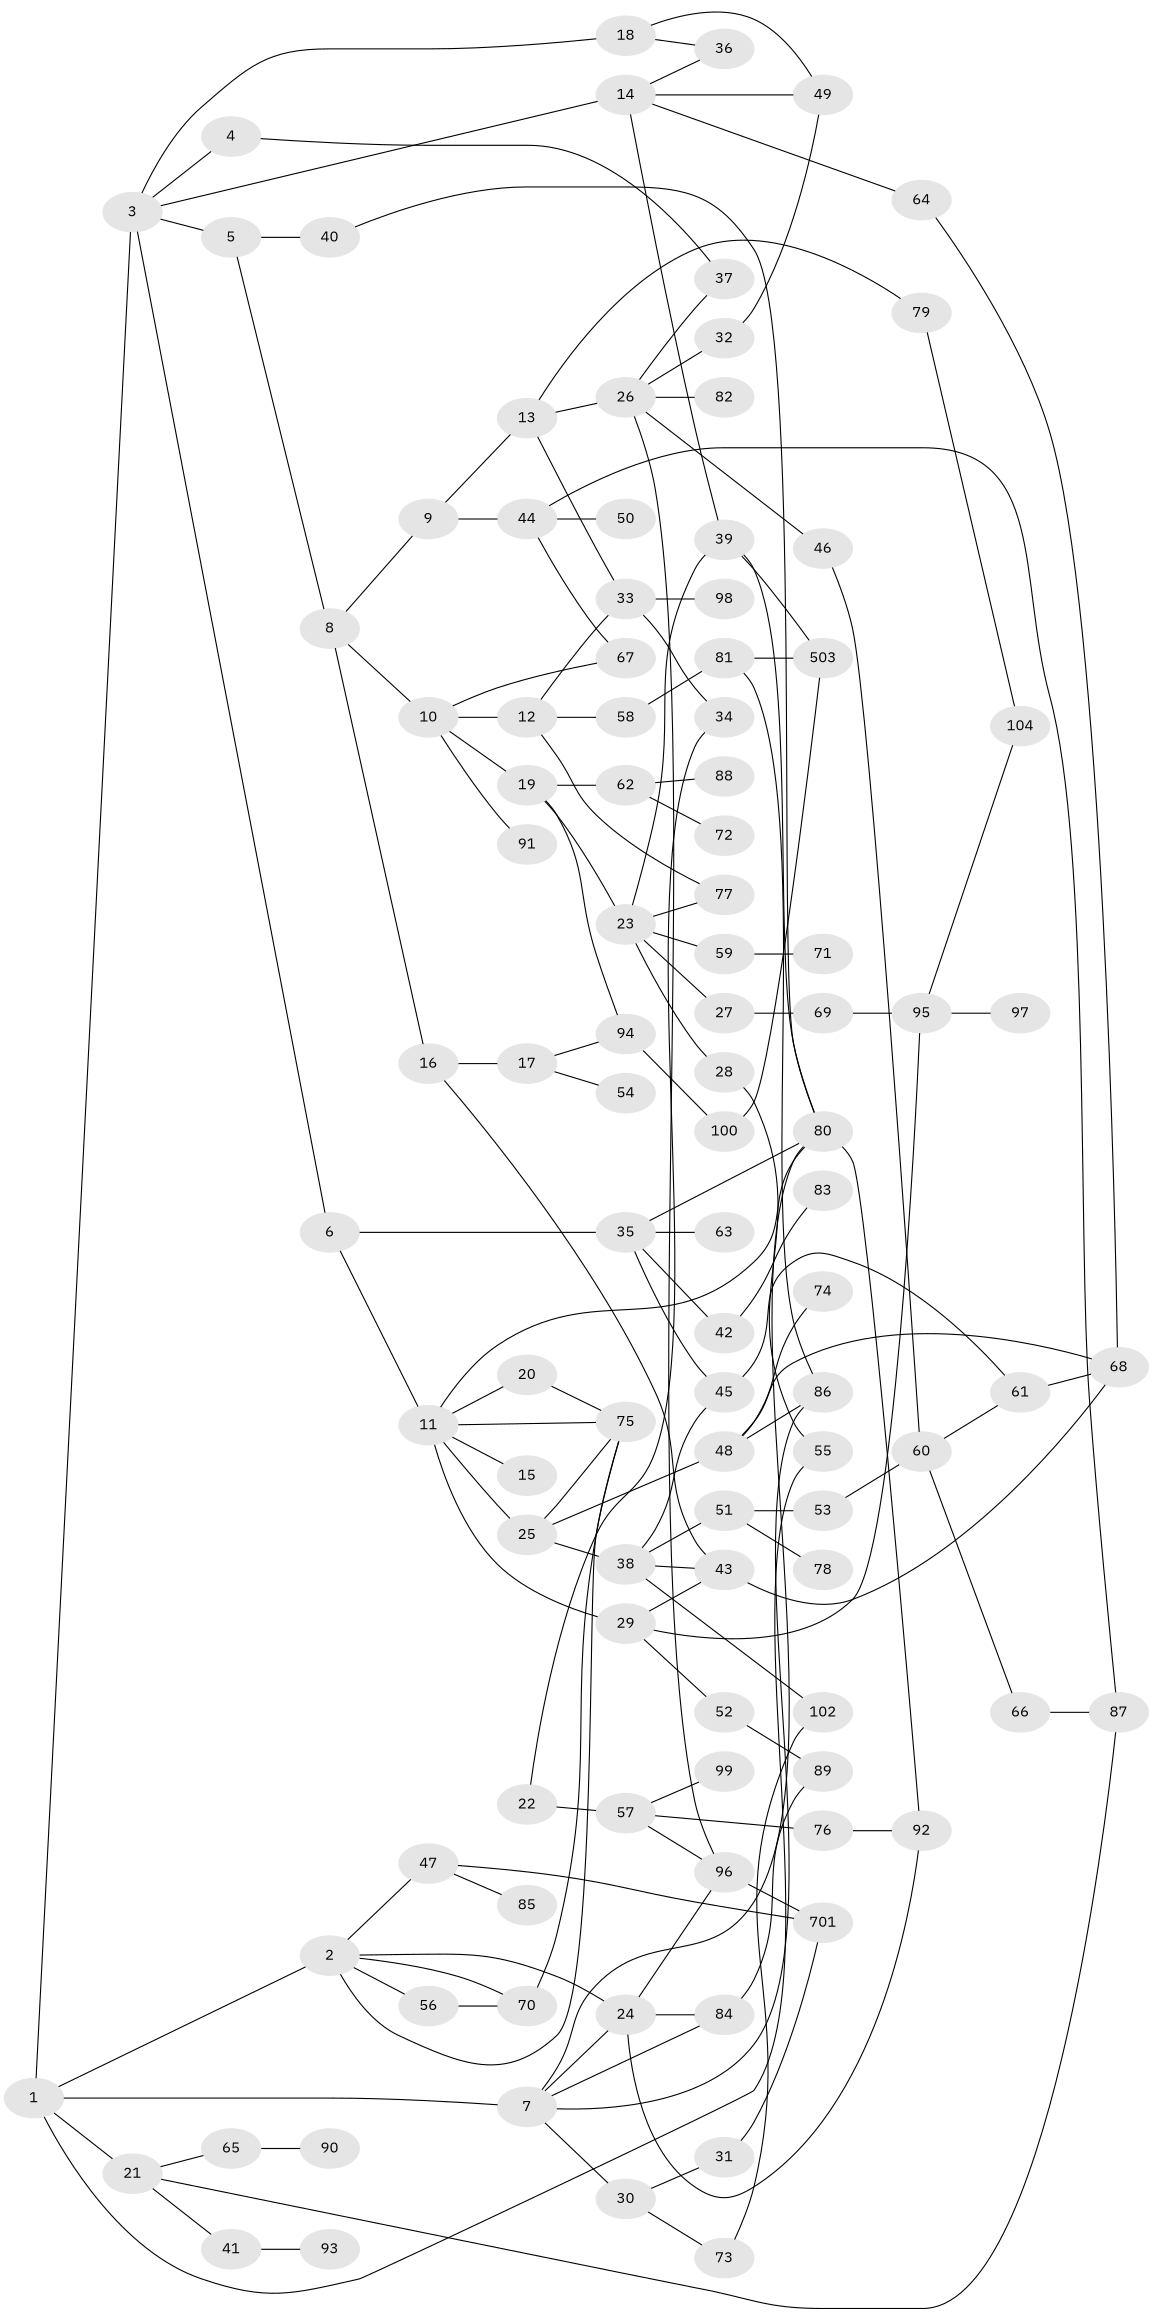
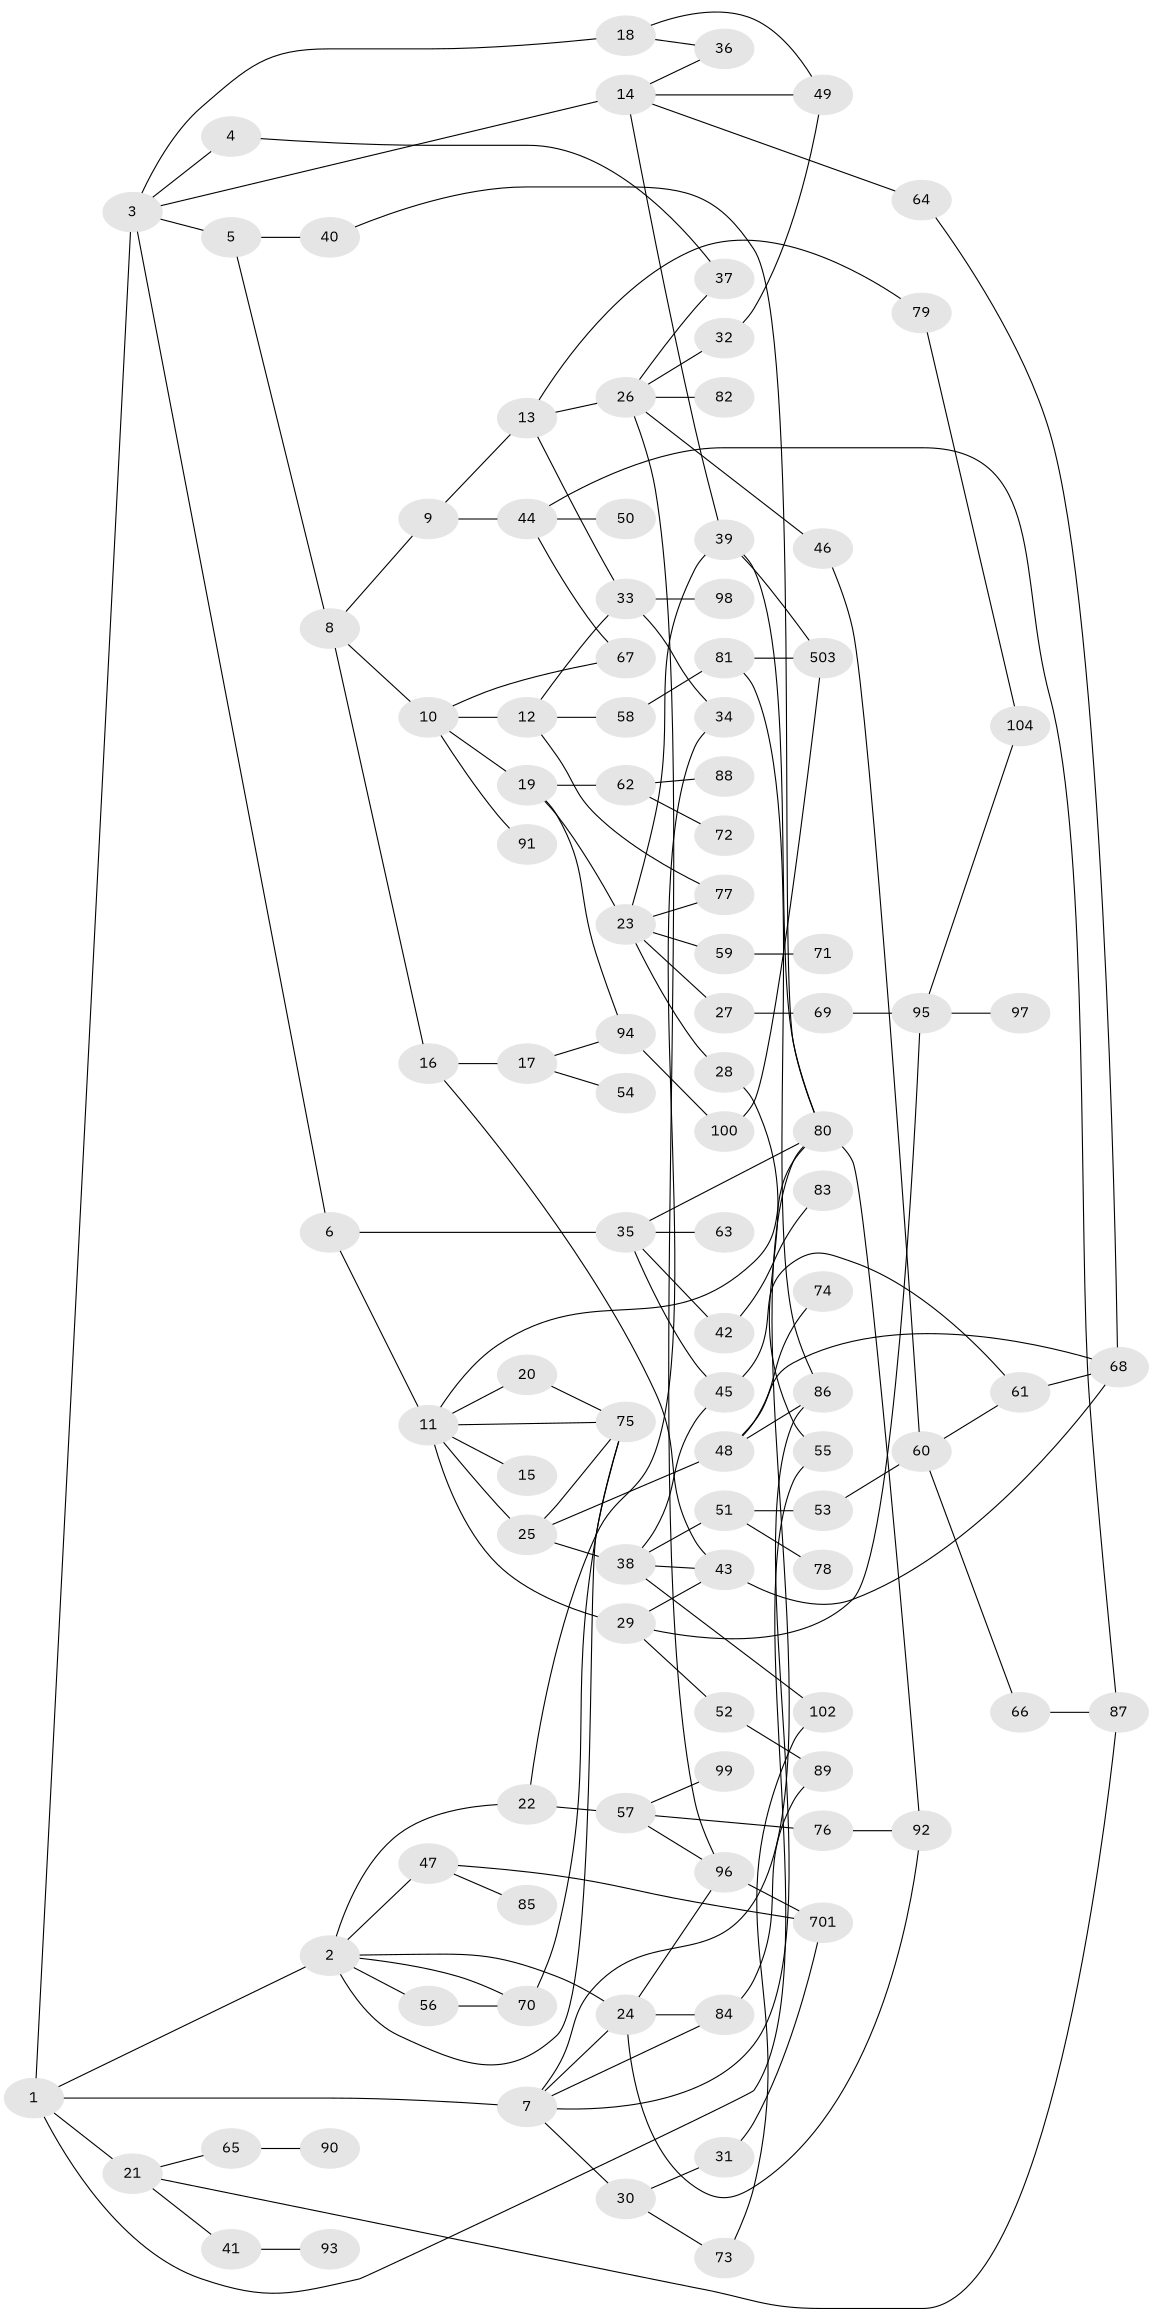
none -> (392, 1840)
